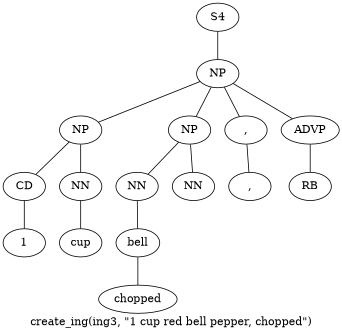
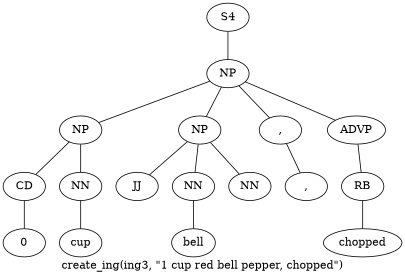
none -> (137, 186)
(24, 243) -> (24, 243)
(138, 271) -> (363, 215)
